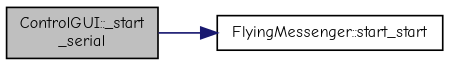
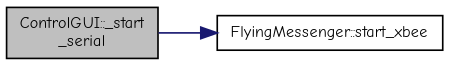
(330, 33) -> (330, 33)
